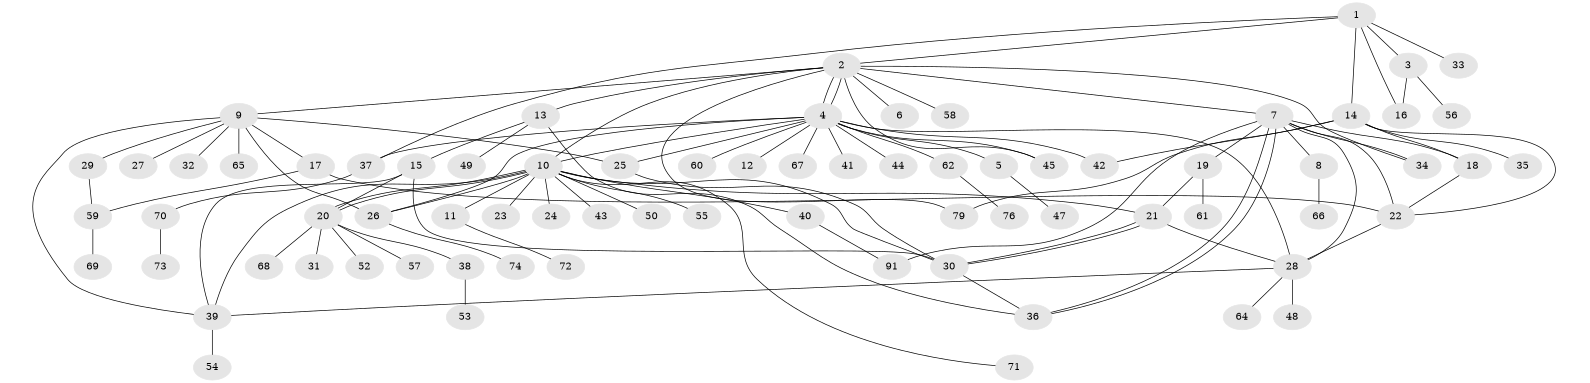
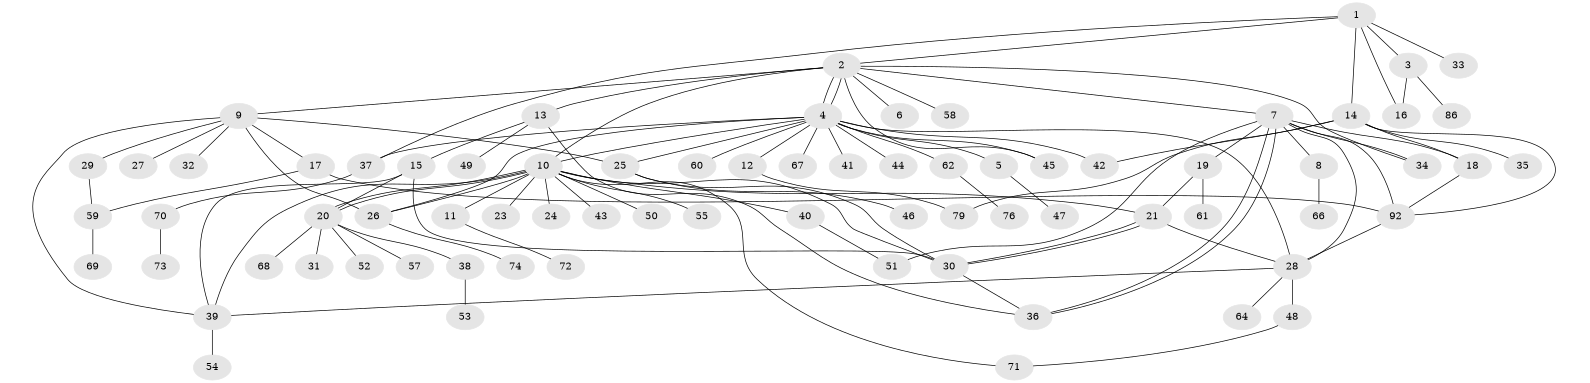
(1452, 116) -> (1452, 116)
(239, 166) -> none
(669, 174) -> (853, 191)
none -> (909, 217)
(1396, 217) -> (1396, 217)
(892, 267) -> (892, 267)
none -> (1157, 353)
